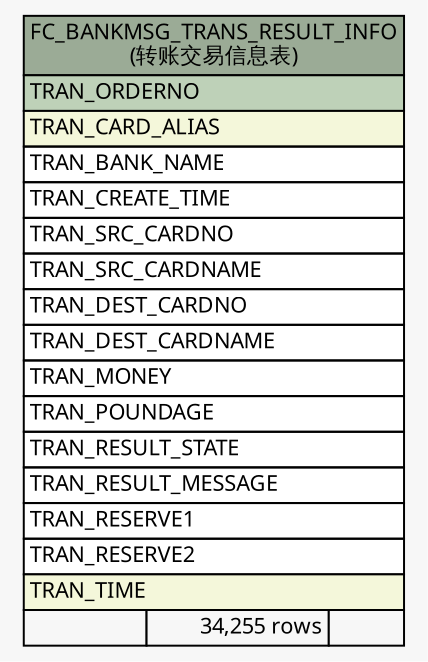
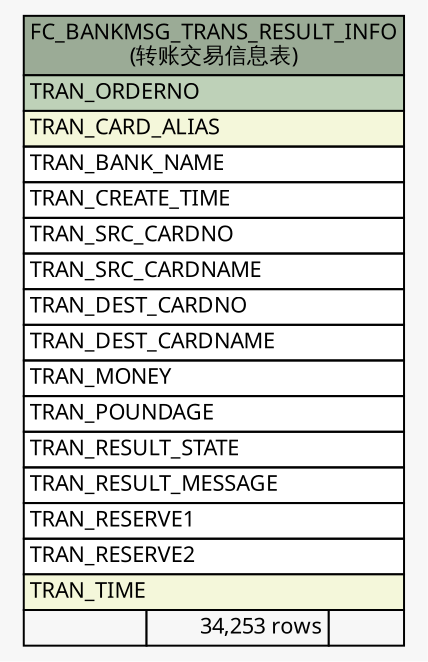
(261, 627) -> (261, 627)
